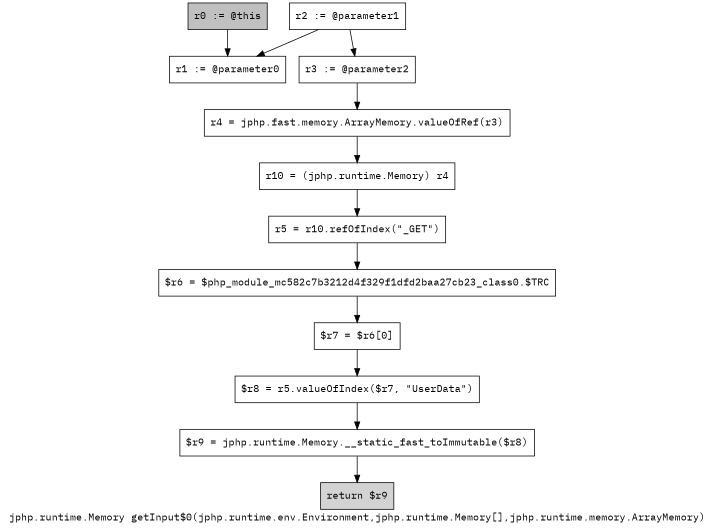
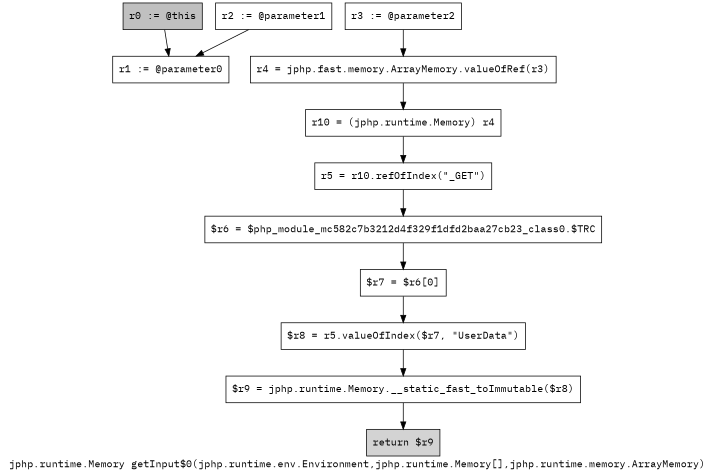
(352, 39) -> none
